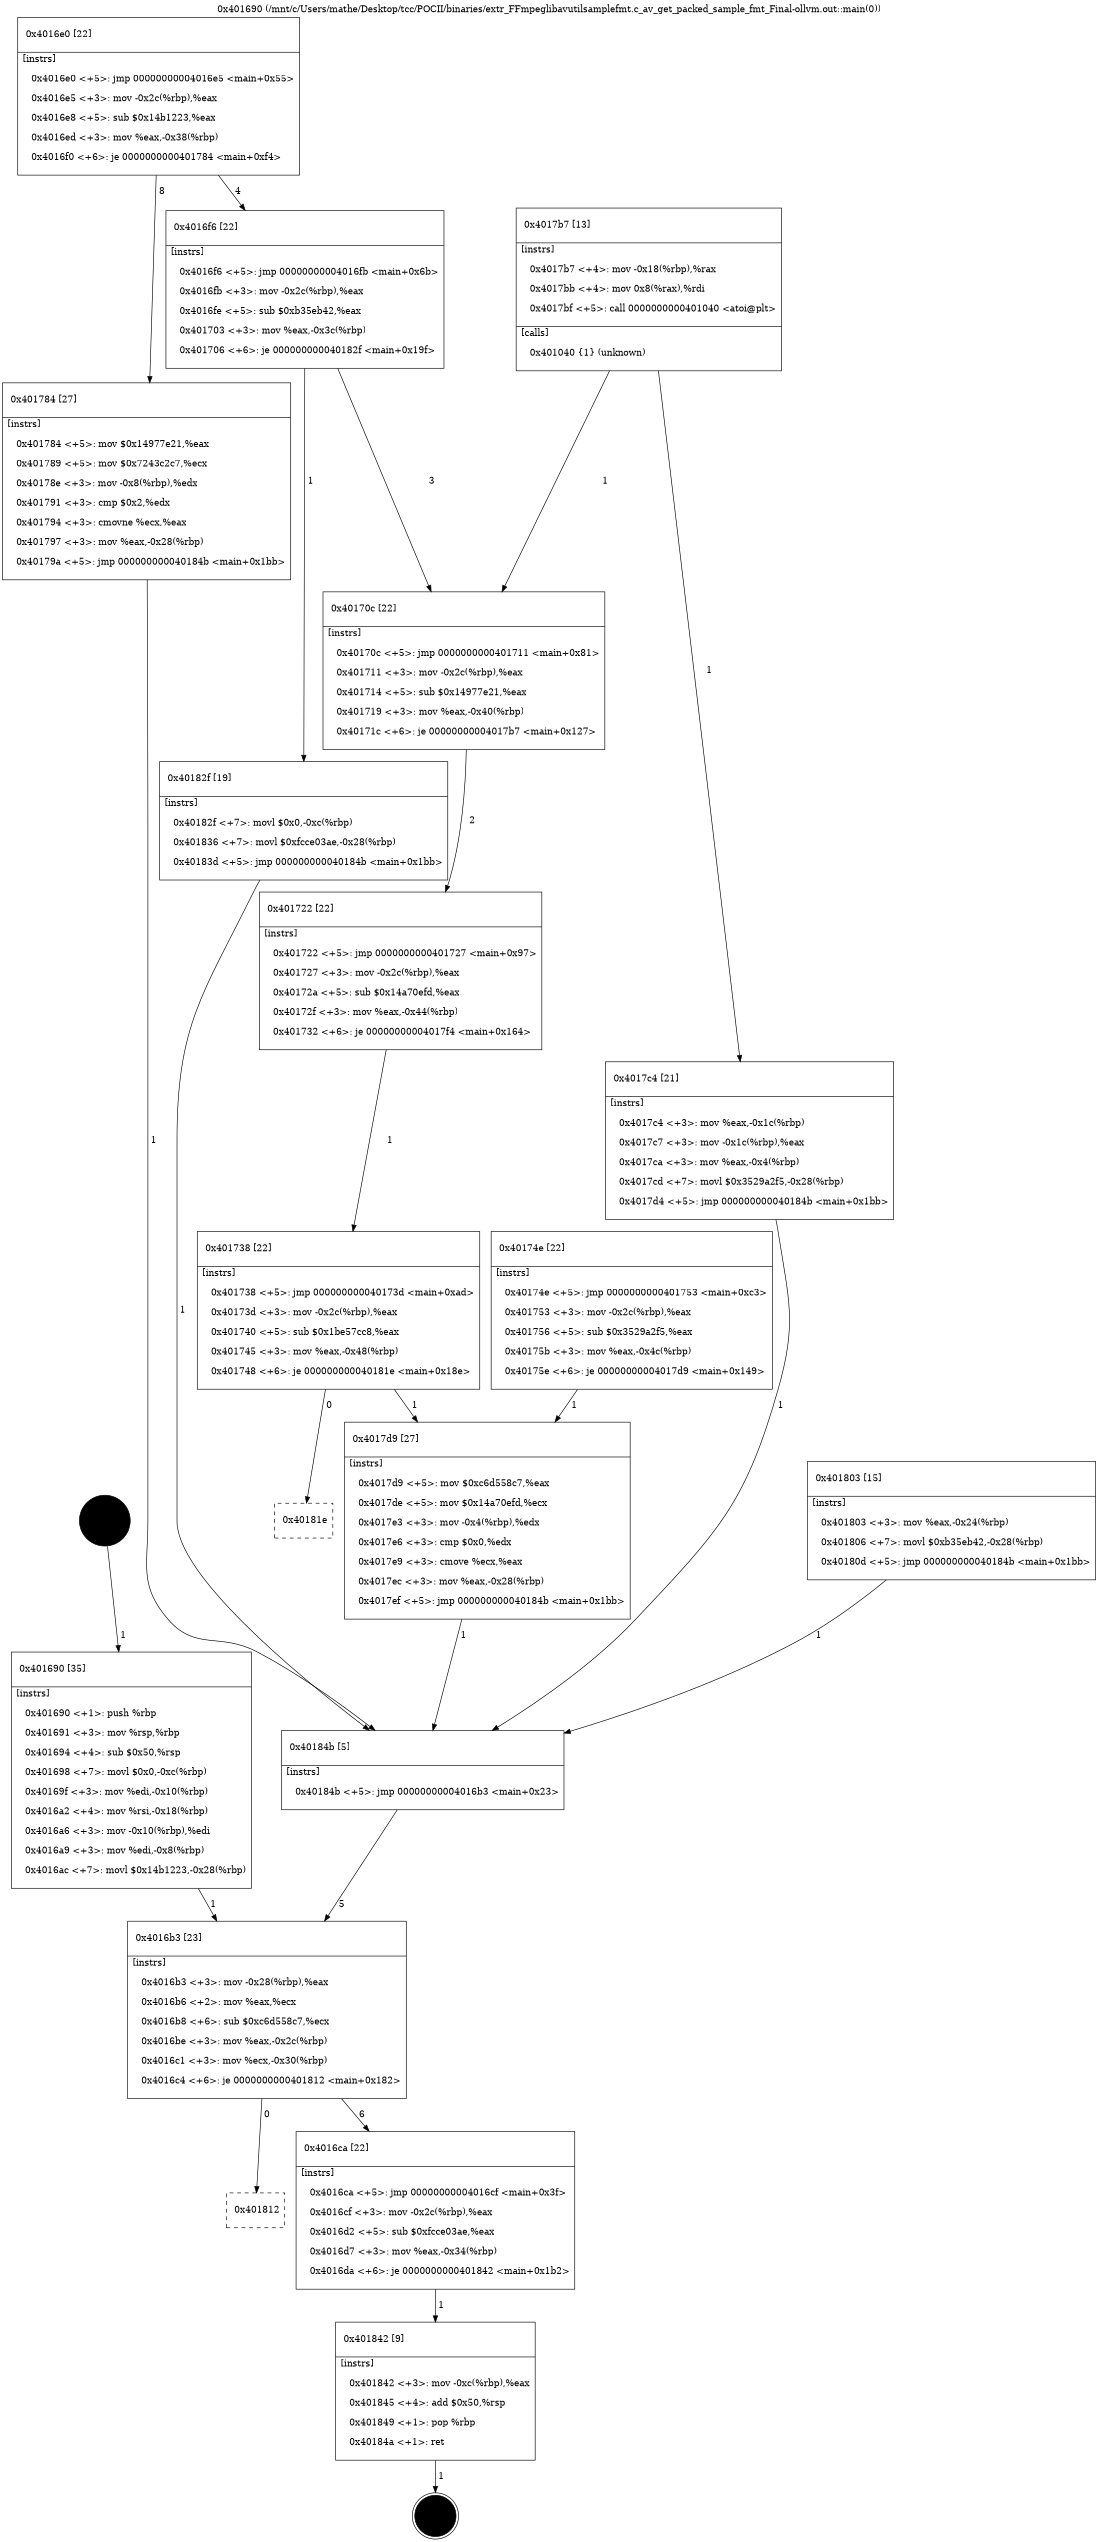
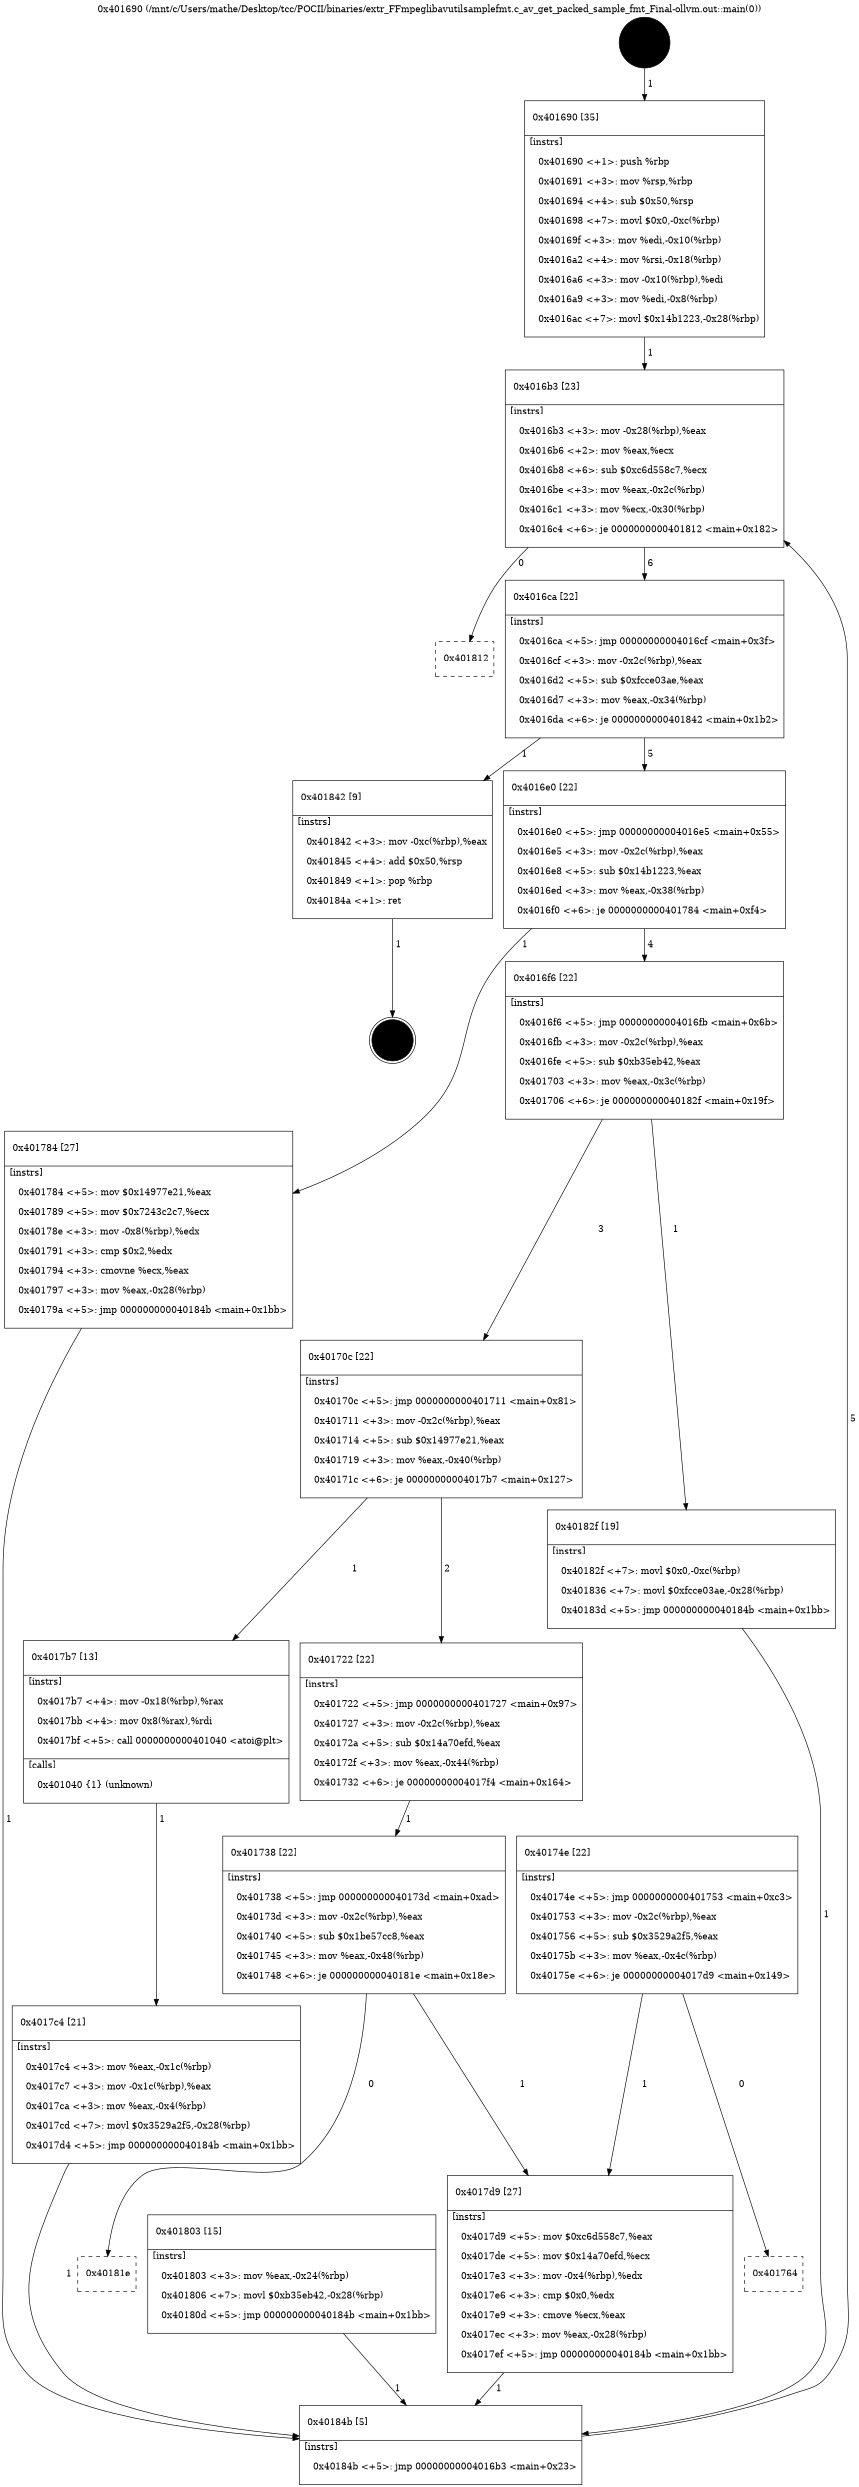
(161, 192) -> (524, 945)
(557, 479) -> (302, 1567)
none -> (645, 751)
none -> (774, 2274)
